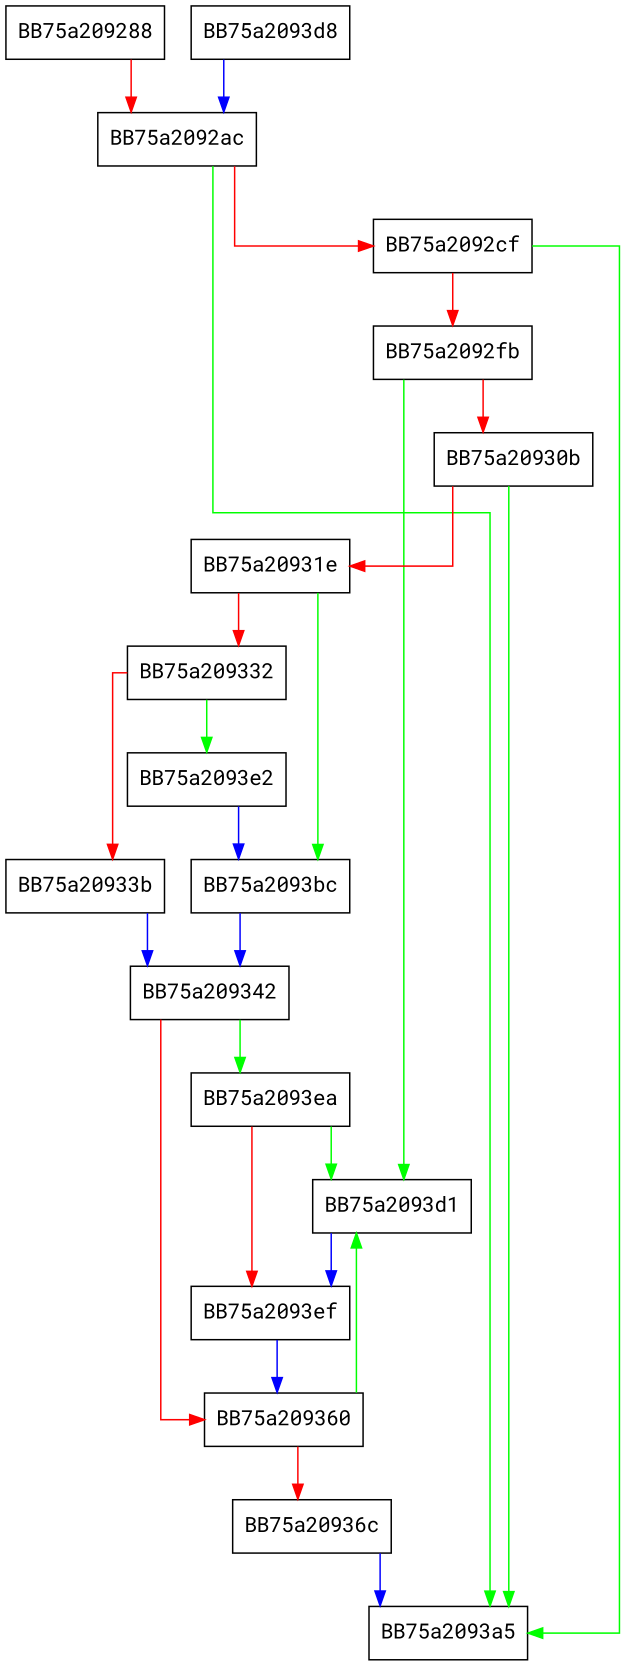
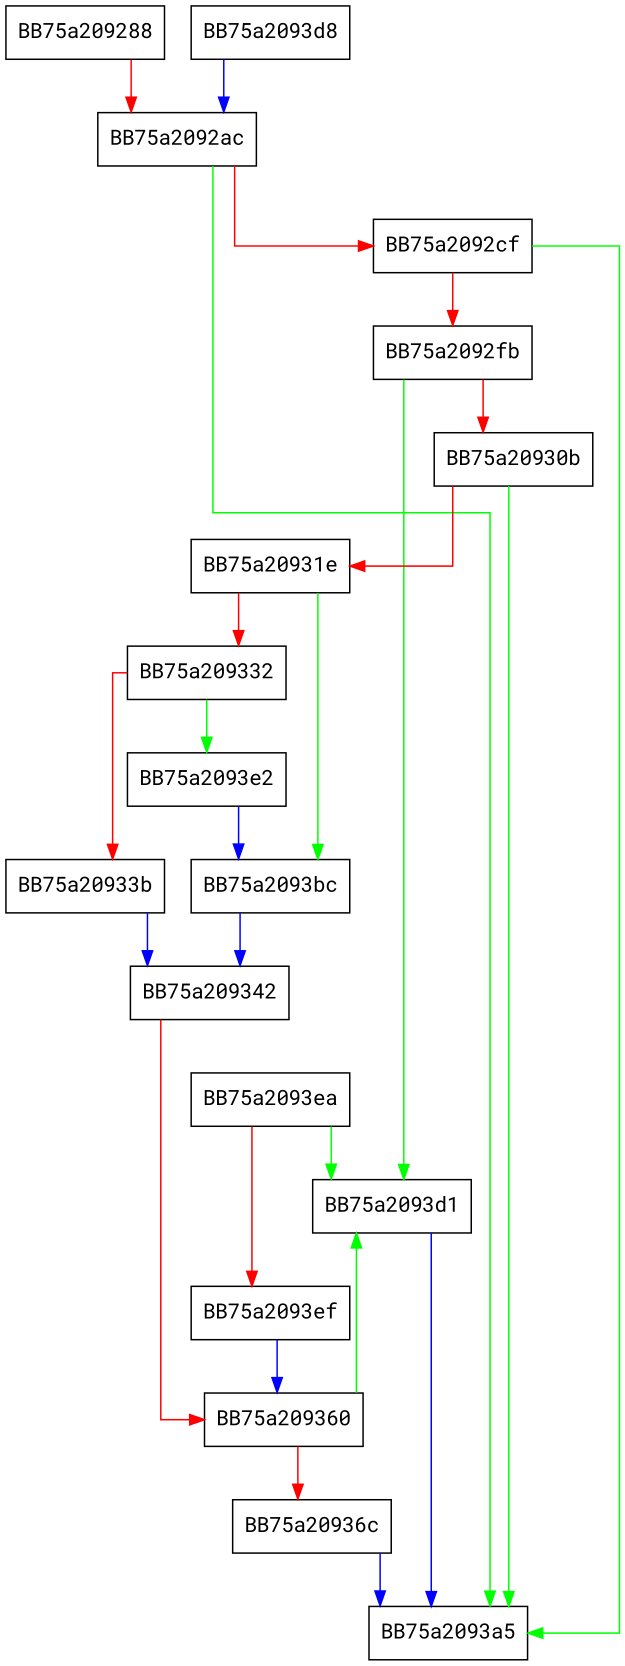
(240, 1039) -> none
(331, 1252) -> (431, 1412)
